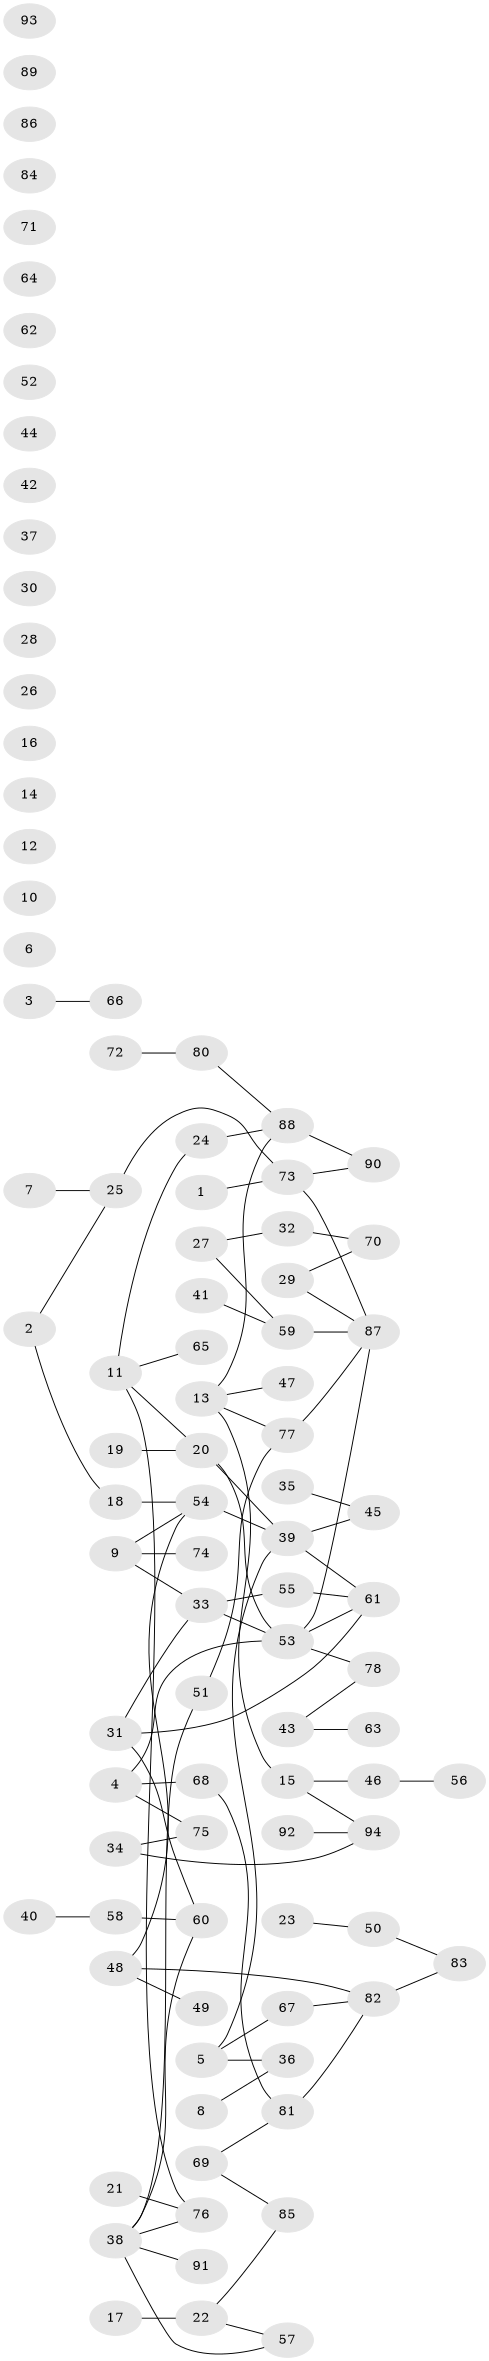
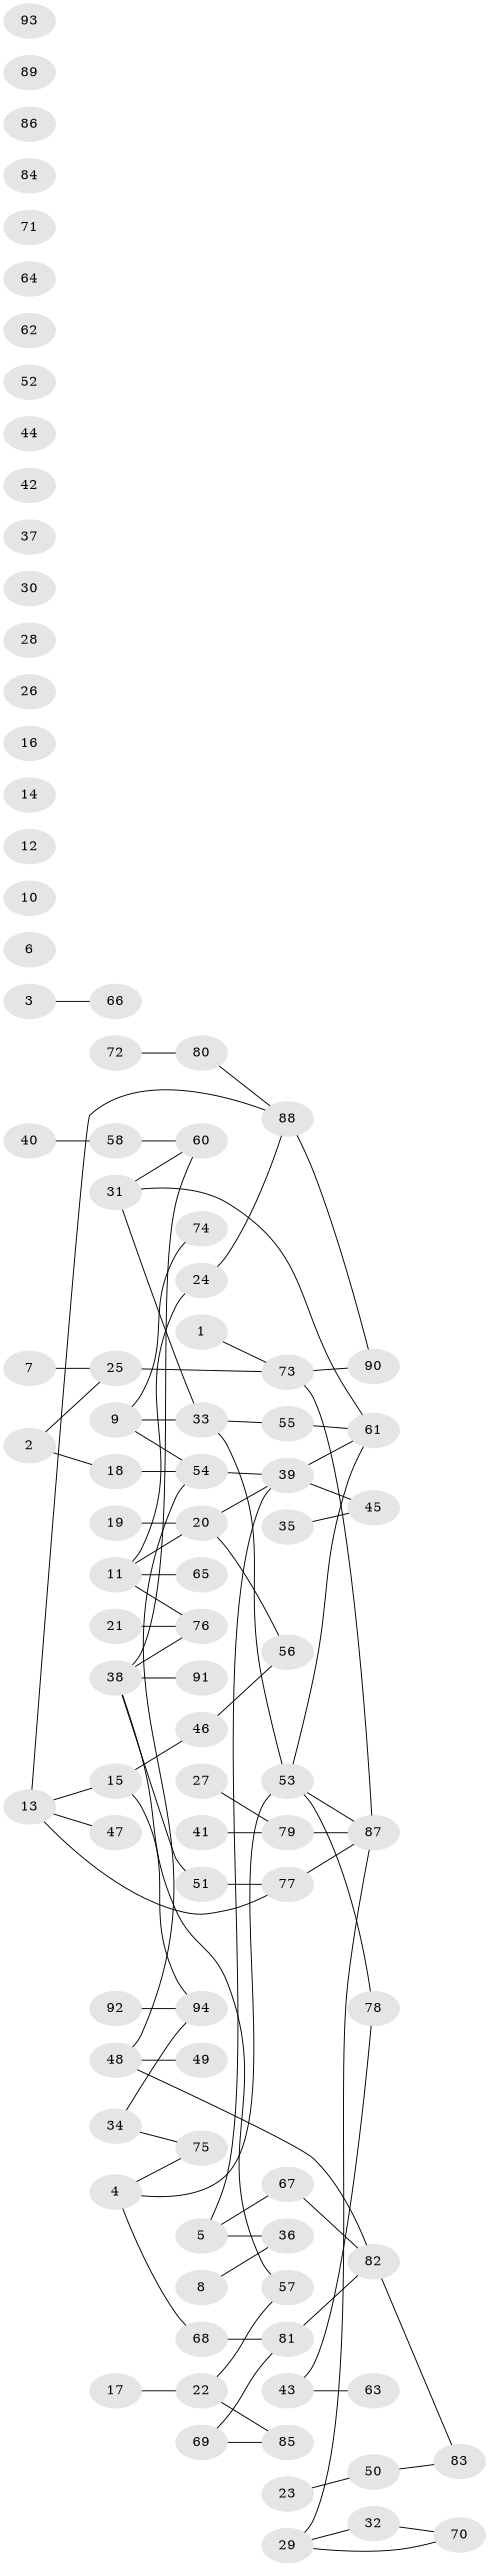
(249, 1236) -> (331, 2535)
(288, 1332) -> (288, 1833)
(238, 1503) -> (261, 1602)
